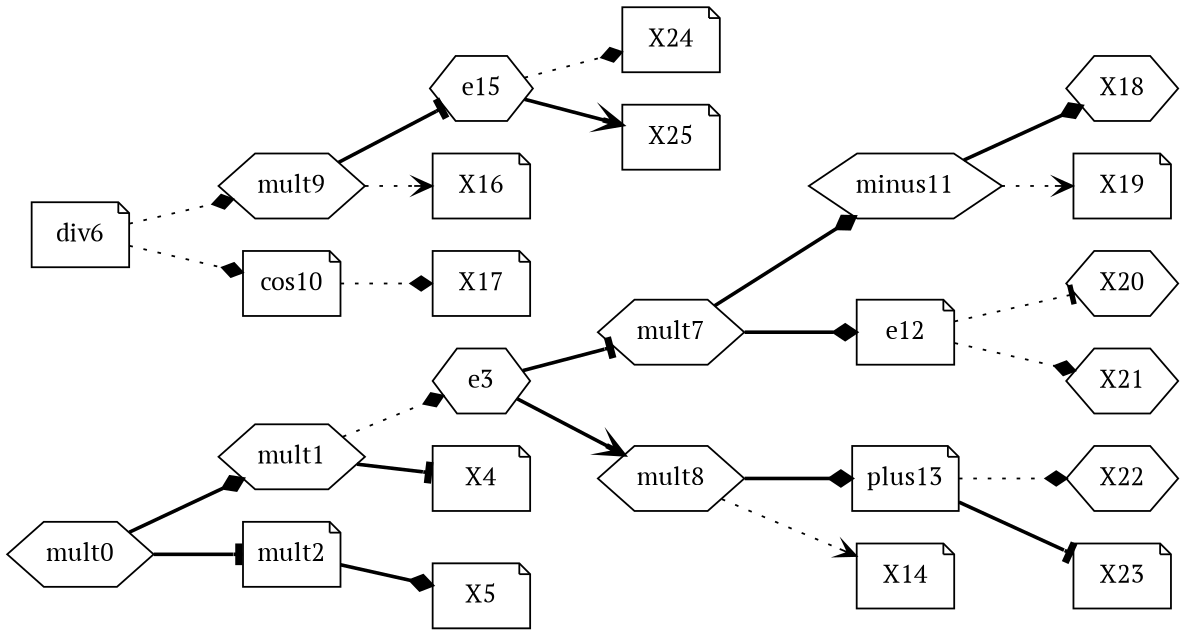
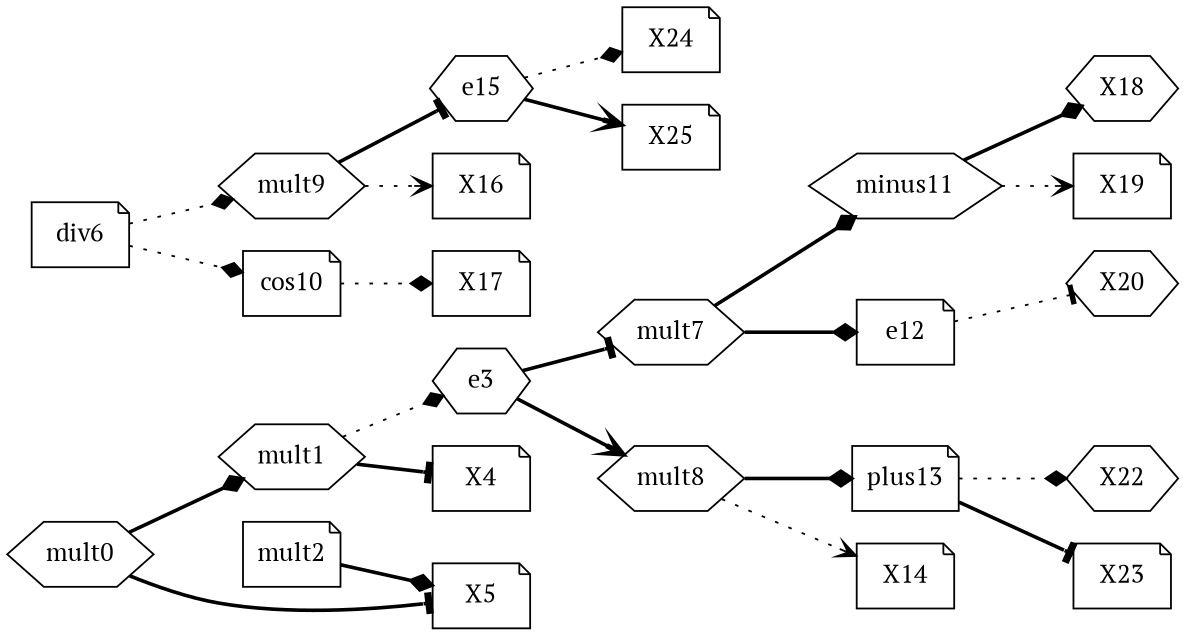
(1122, 381) -> none
(193, 554) -> (274, 609)
